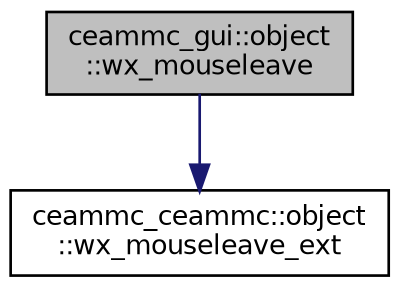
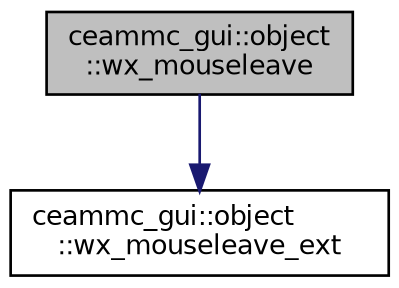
(200, 233) -> (200, 233)
